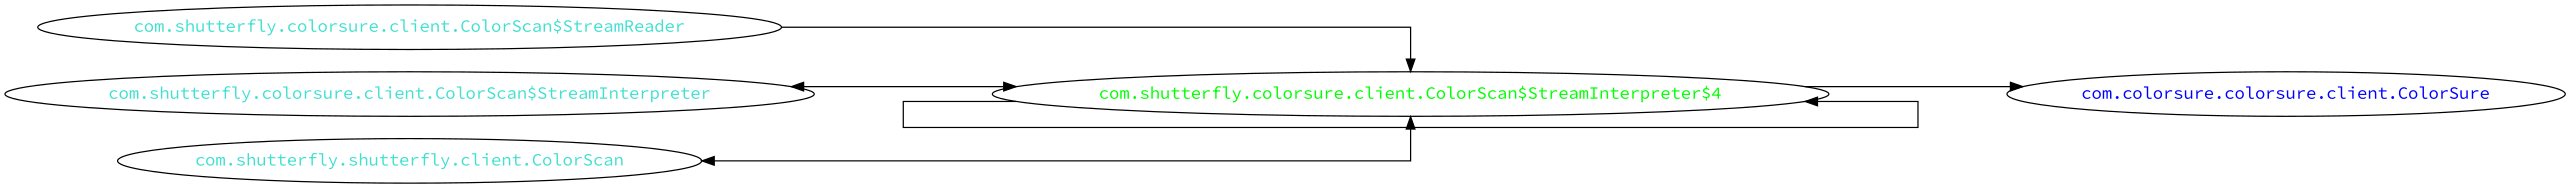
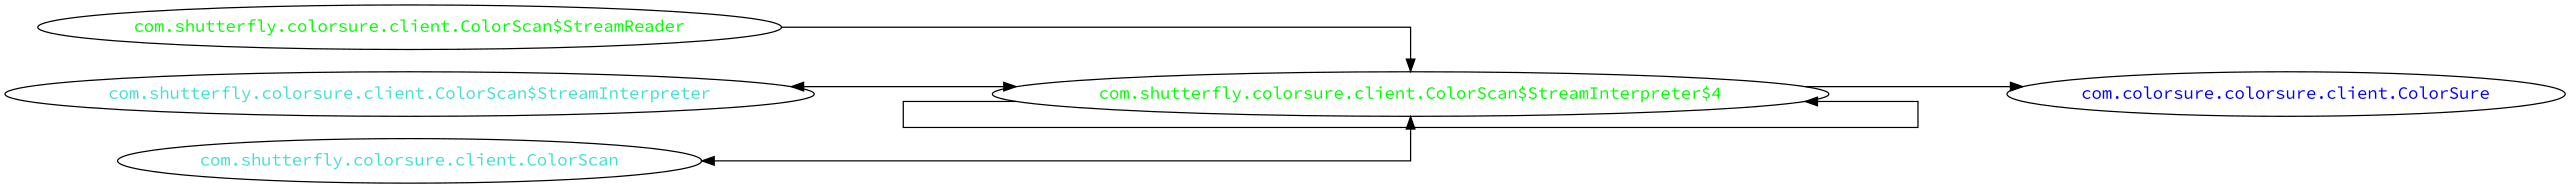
(410, 27) -> (410, 27)
(410, 161) -> (410, 161)
